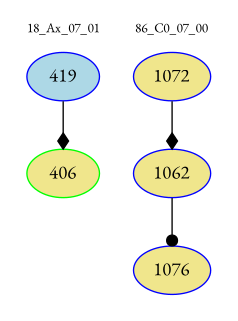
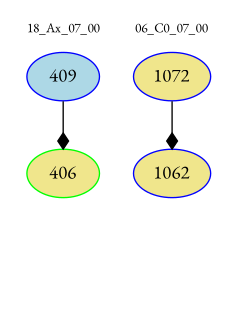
(64, 29) -> (64, 29)
(172, 29) -> (172, 29)
(63, 77) -> (63, 77)
(172, 270) -> none
